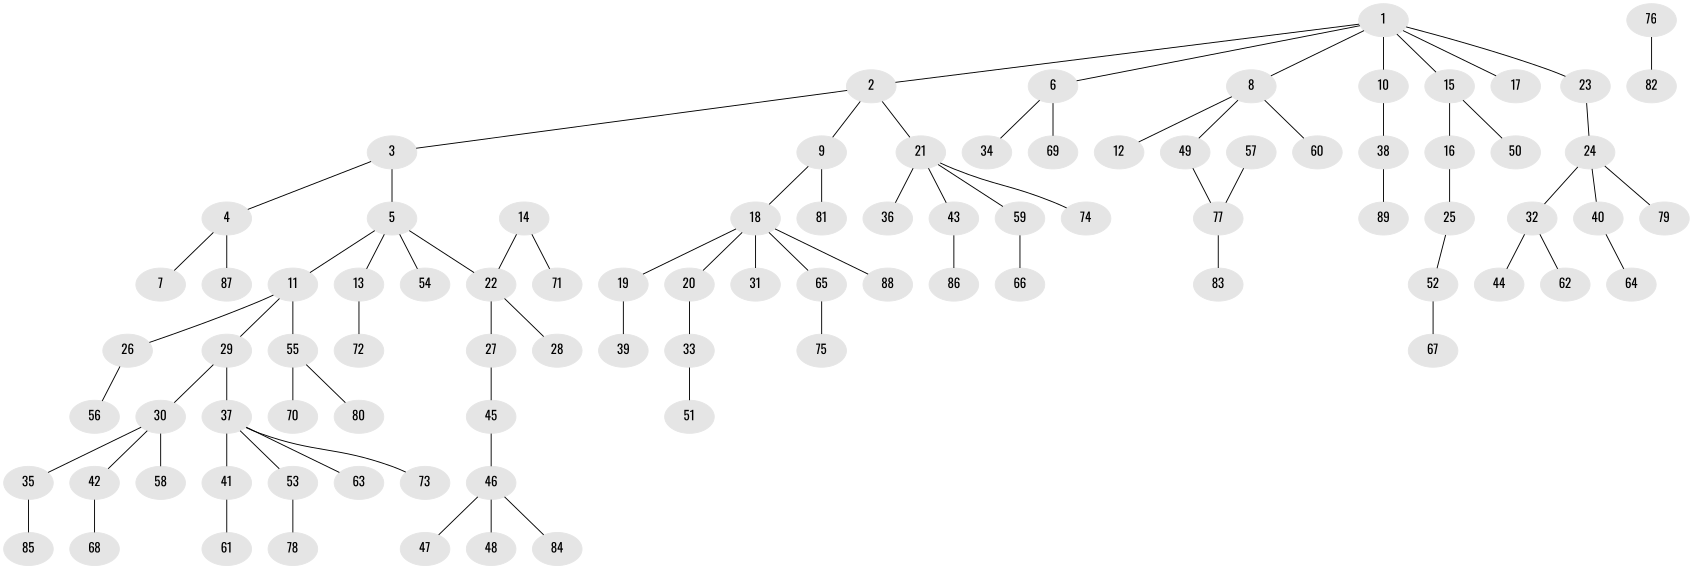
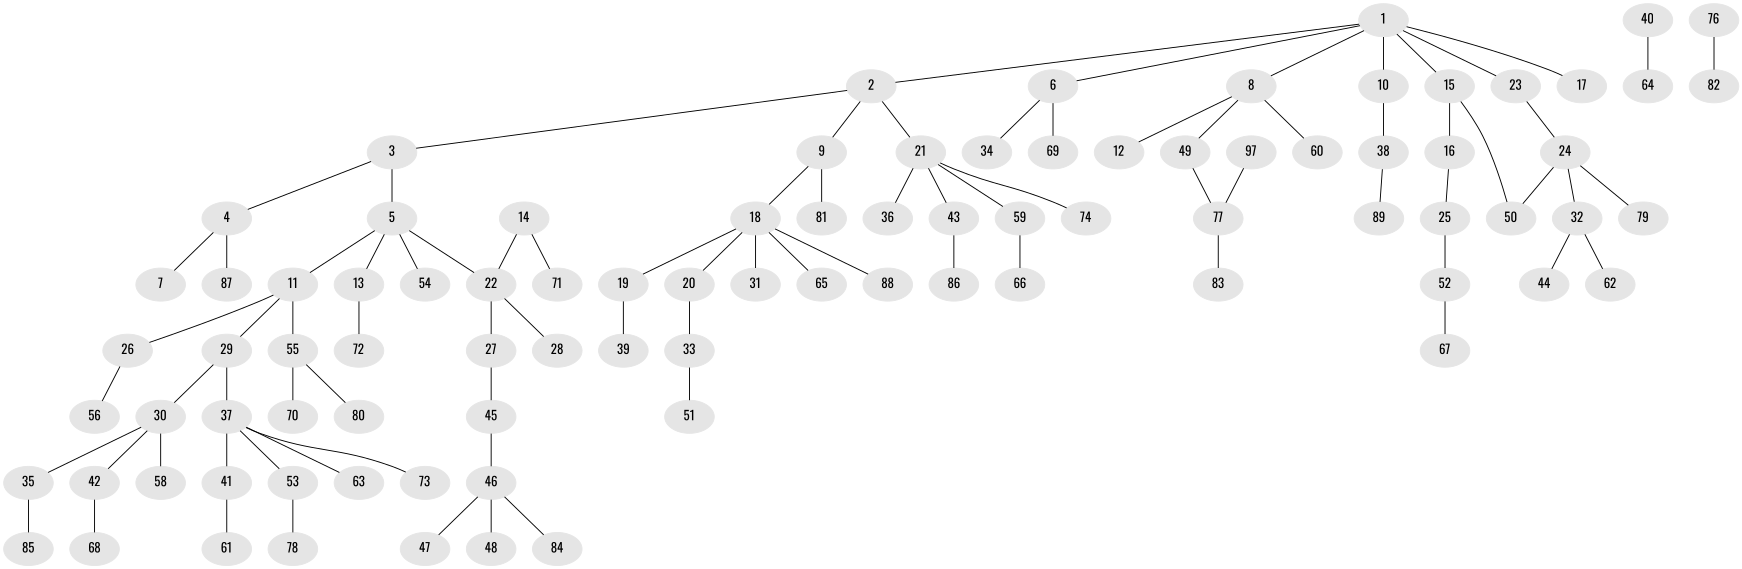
(1251, 152) -> (1251, 152)
(1594, 185) -> (1538, 185)
(822, 351) -> none
